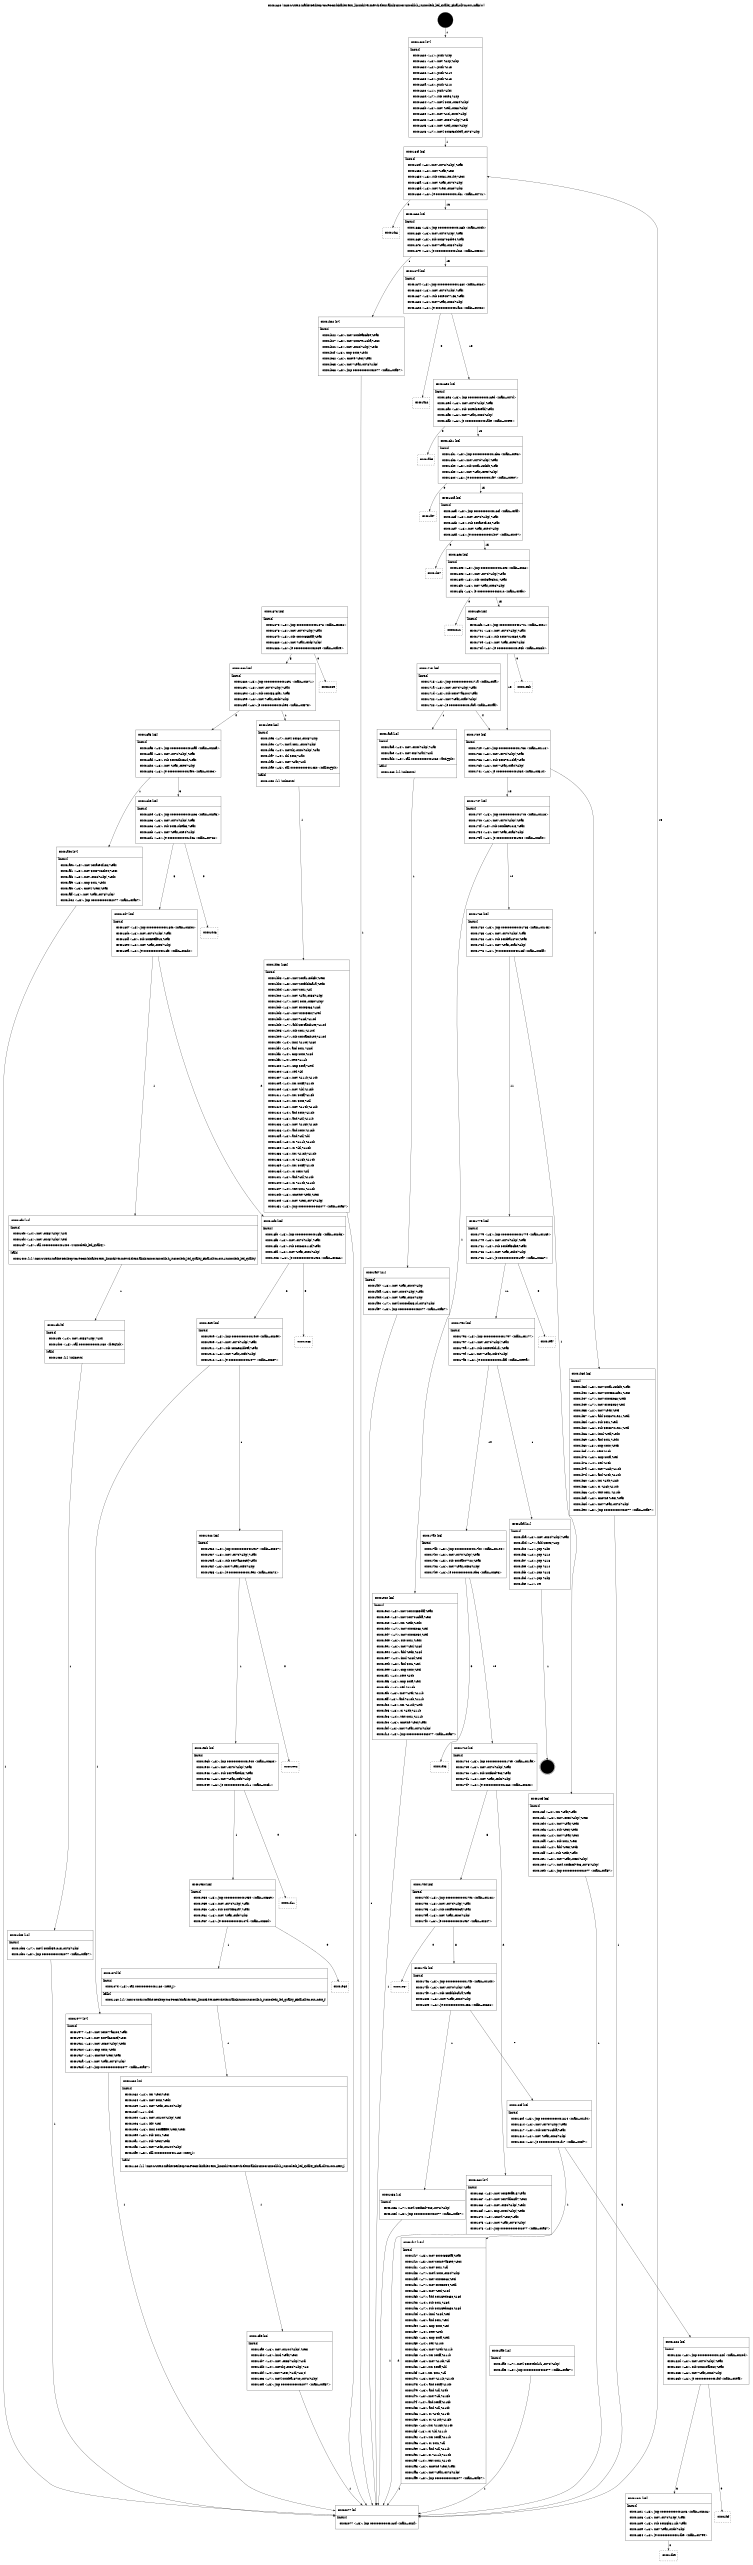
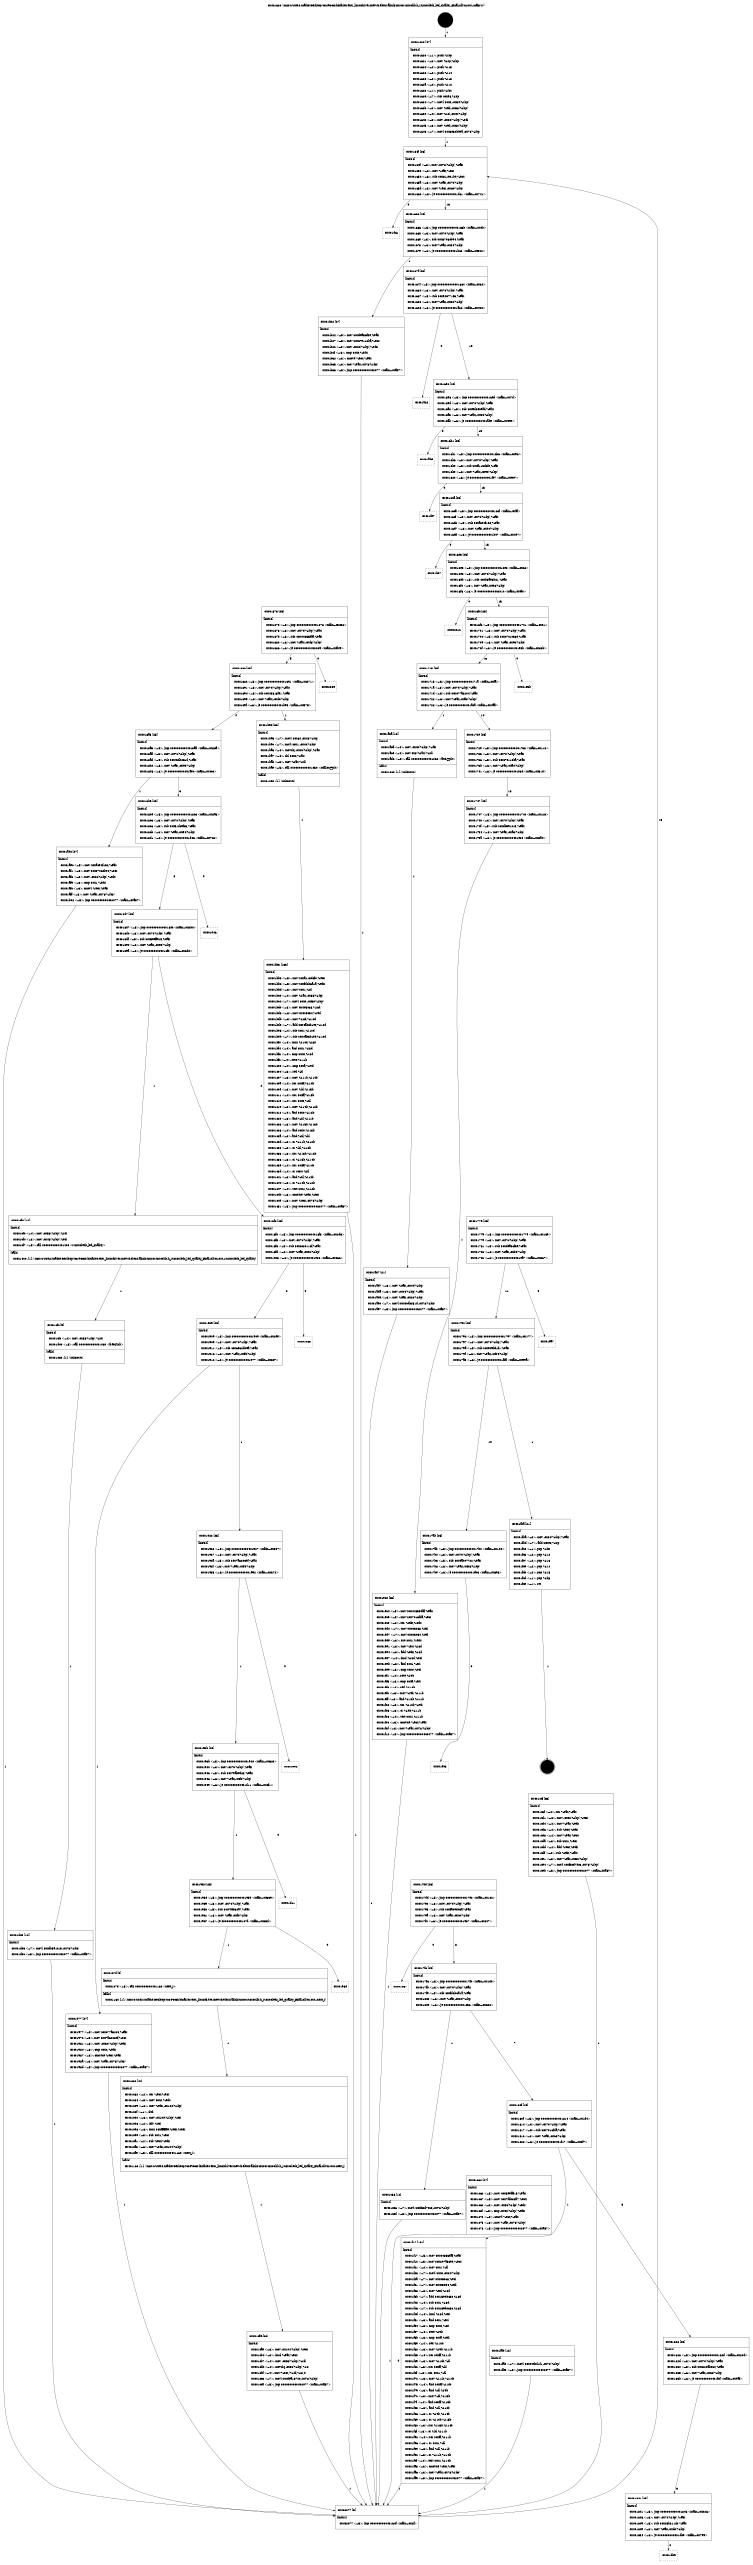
(445, 261) -> none
(507, 691) -> (483, 658)
(482, 716) -> (482, 716)
(509, 933) -> none
(612, 1442) -> none
(494, 1767) -> none
(723, 2517) -> none
